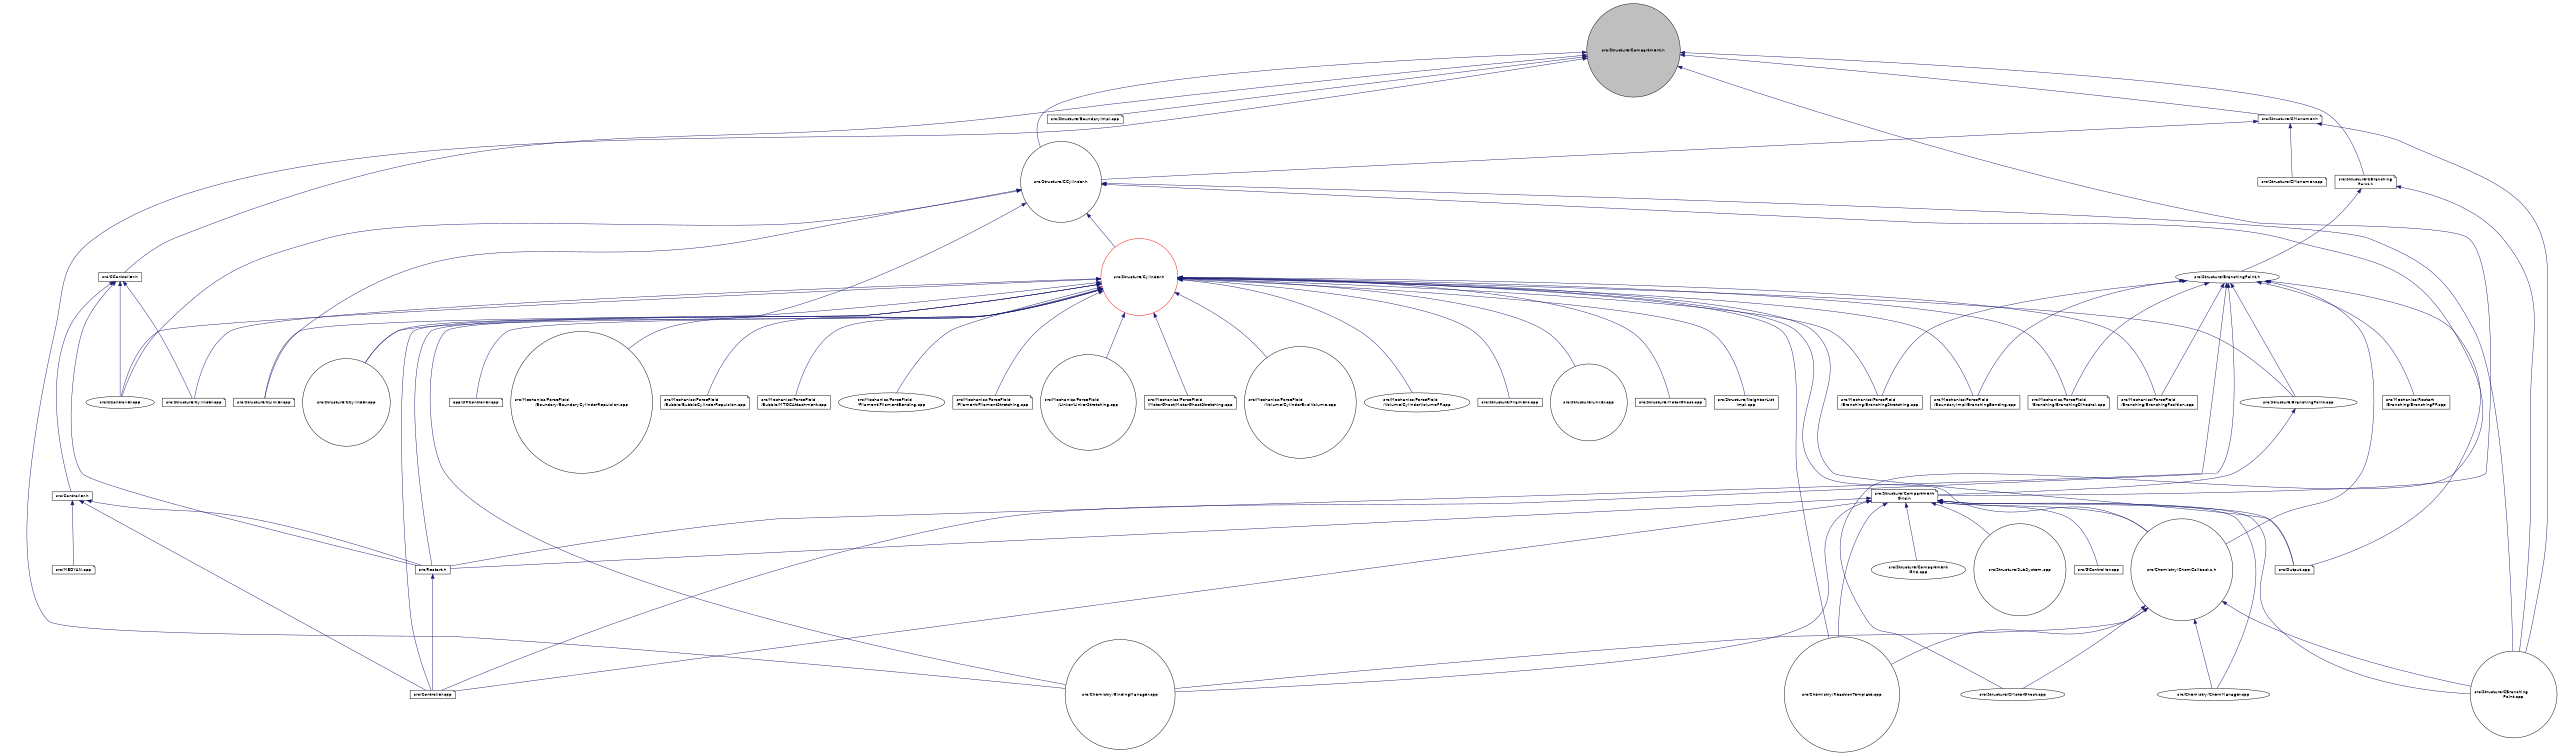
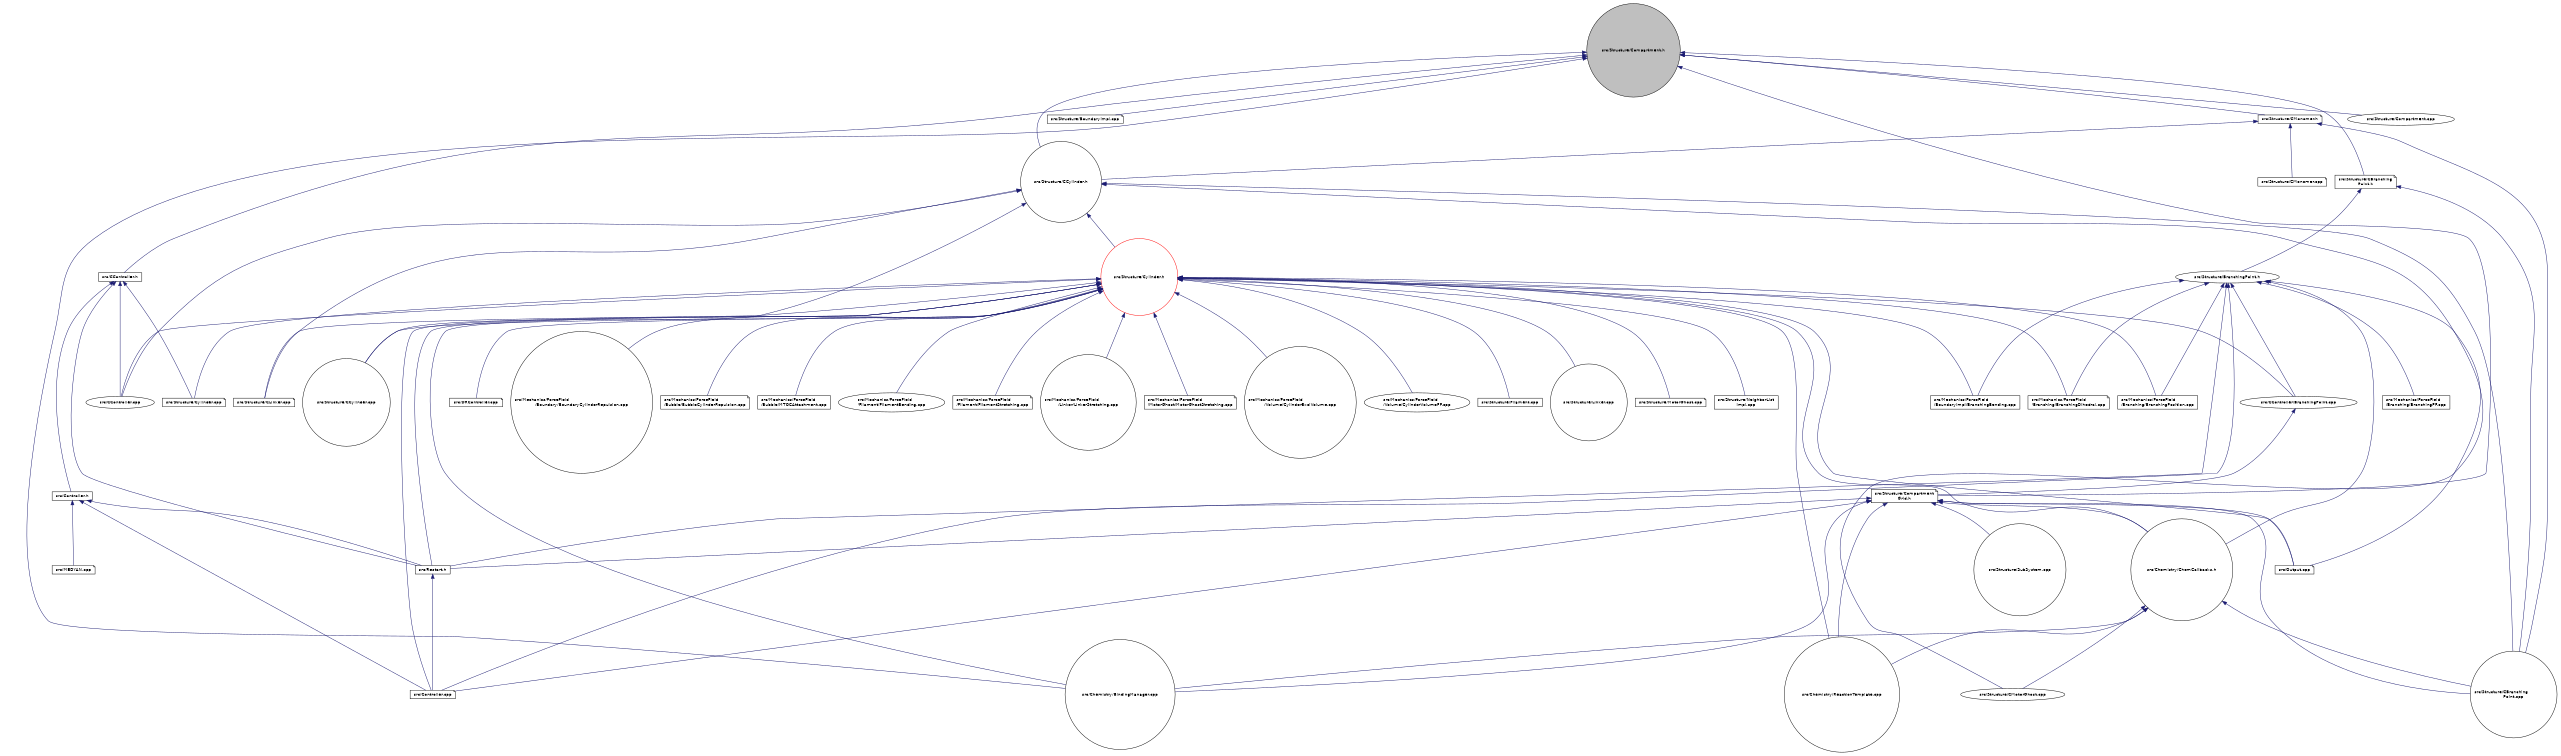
none -> (2401, 119)
(476, 402) -> (476, 402)
(1880, 402) -> none
(2299, 402) -> (2299, 402)
(2416, 402) -> (2416, 402)
(1918, 570) -> none
(2099, 570) -> none
(2214, 695) -> none
